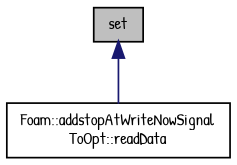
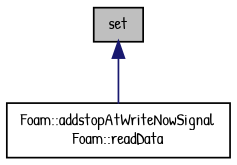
(118, 130) -> (118, 130)
